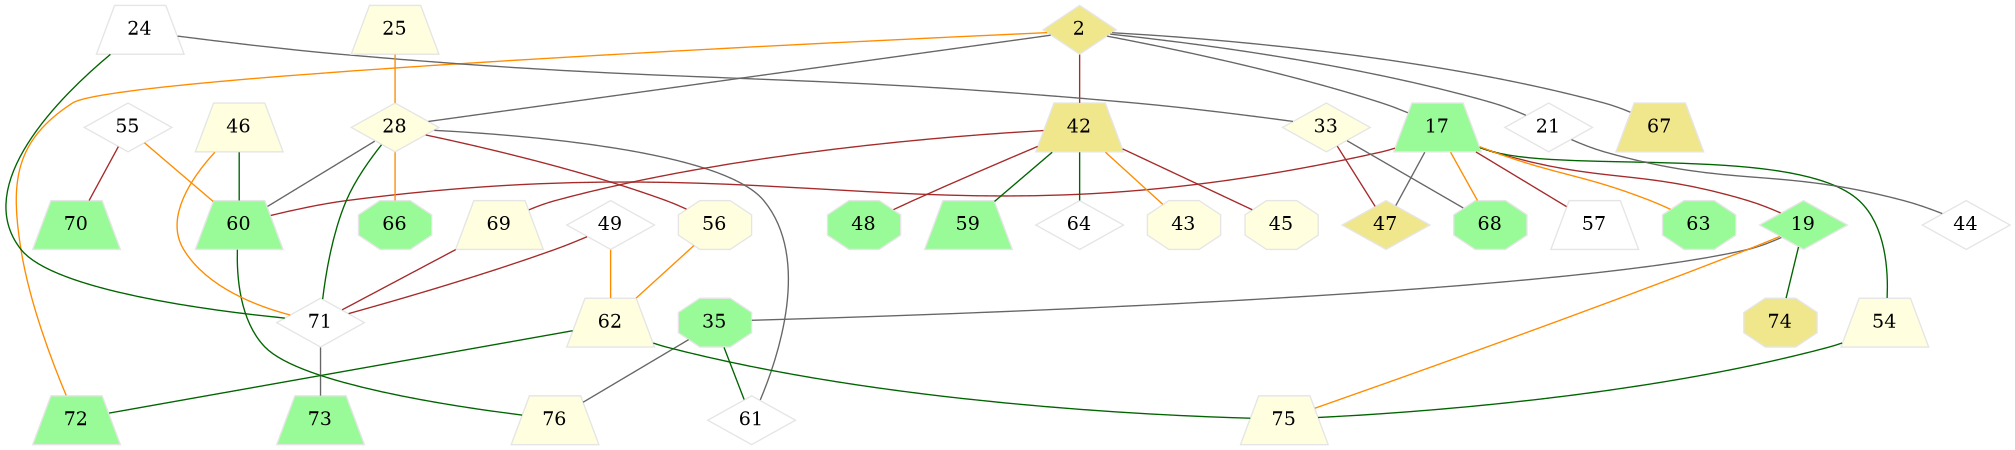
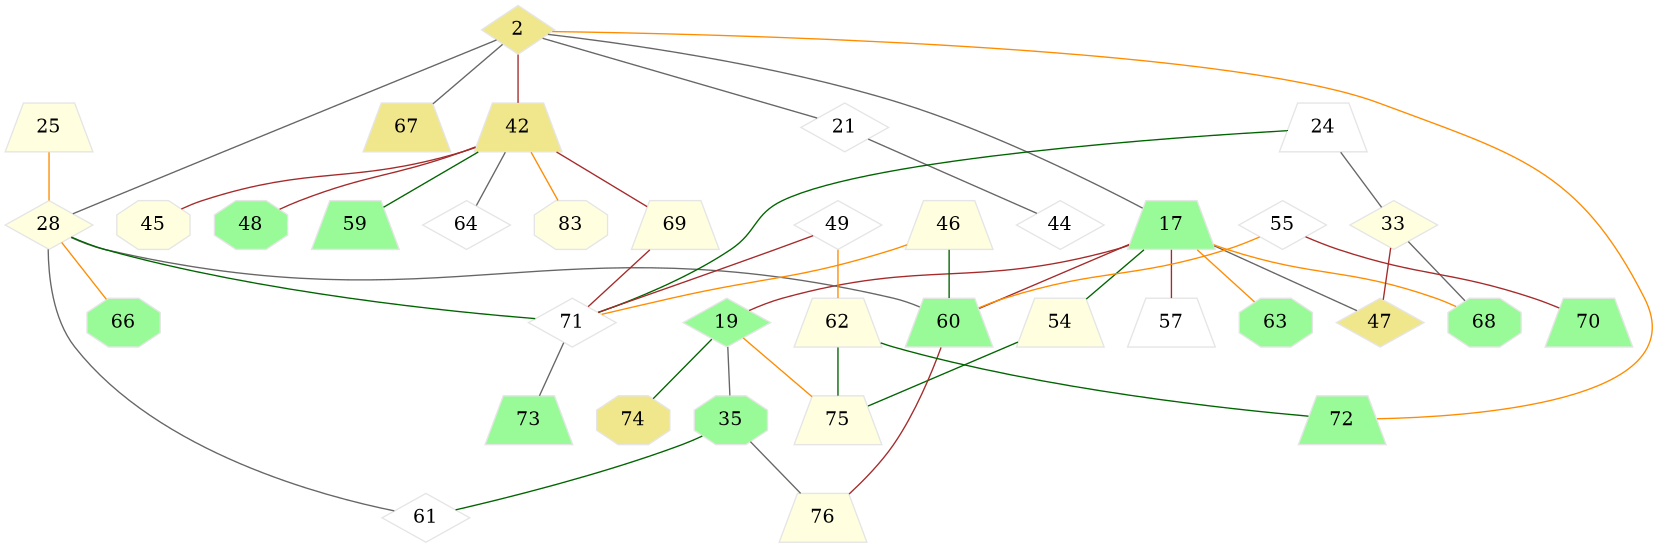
(1080, 176) -> (491, 179)
(715, 225) -> none
(1184, 225) -> (571, 225)
(339, 381) -> (905, 427)
